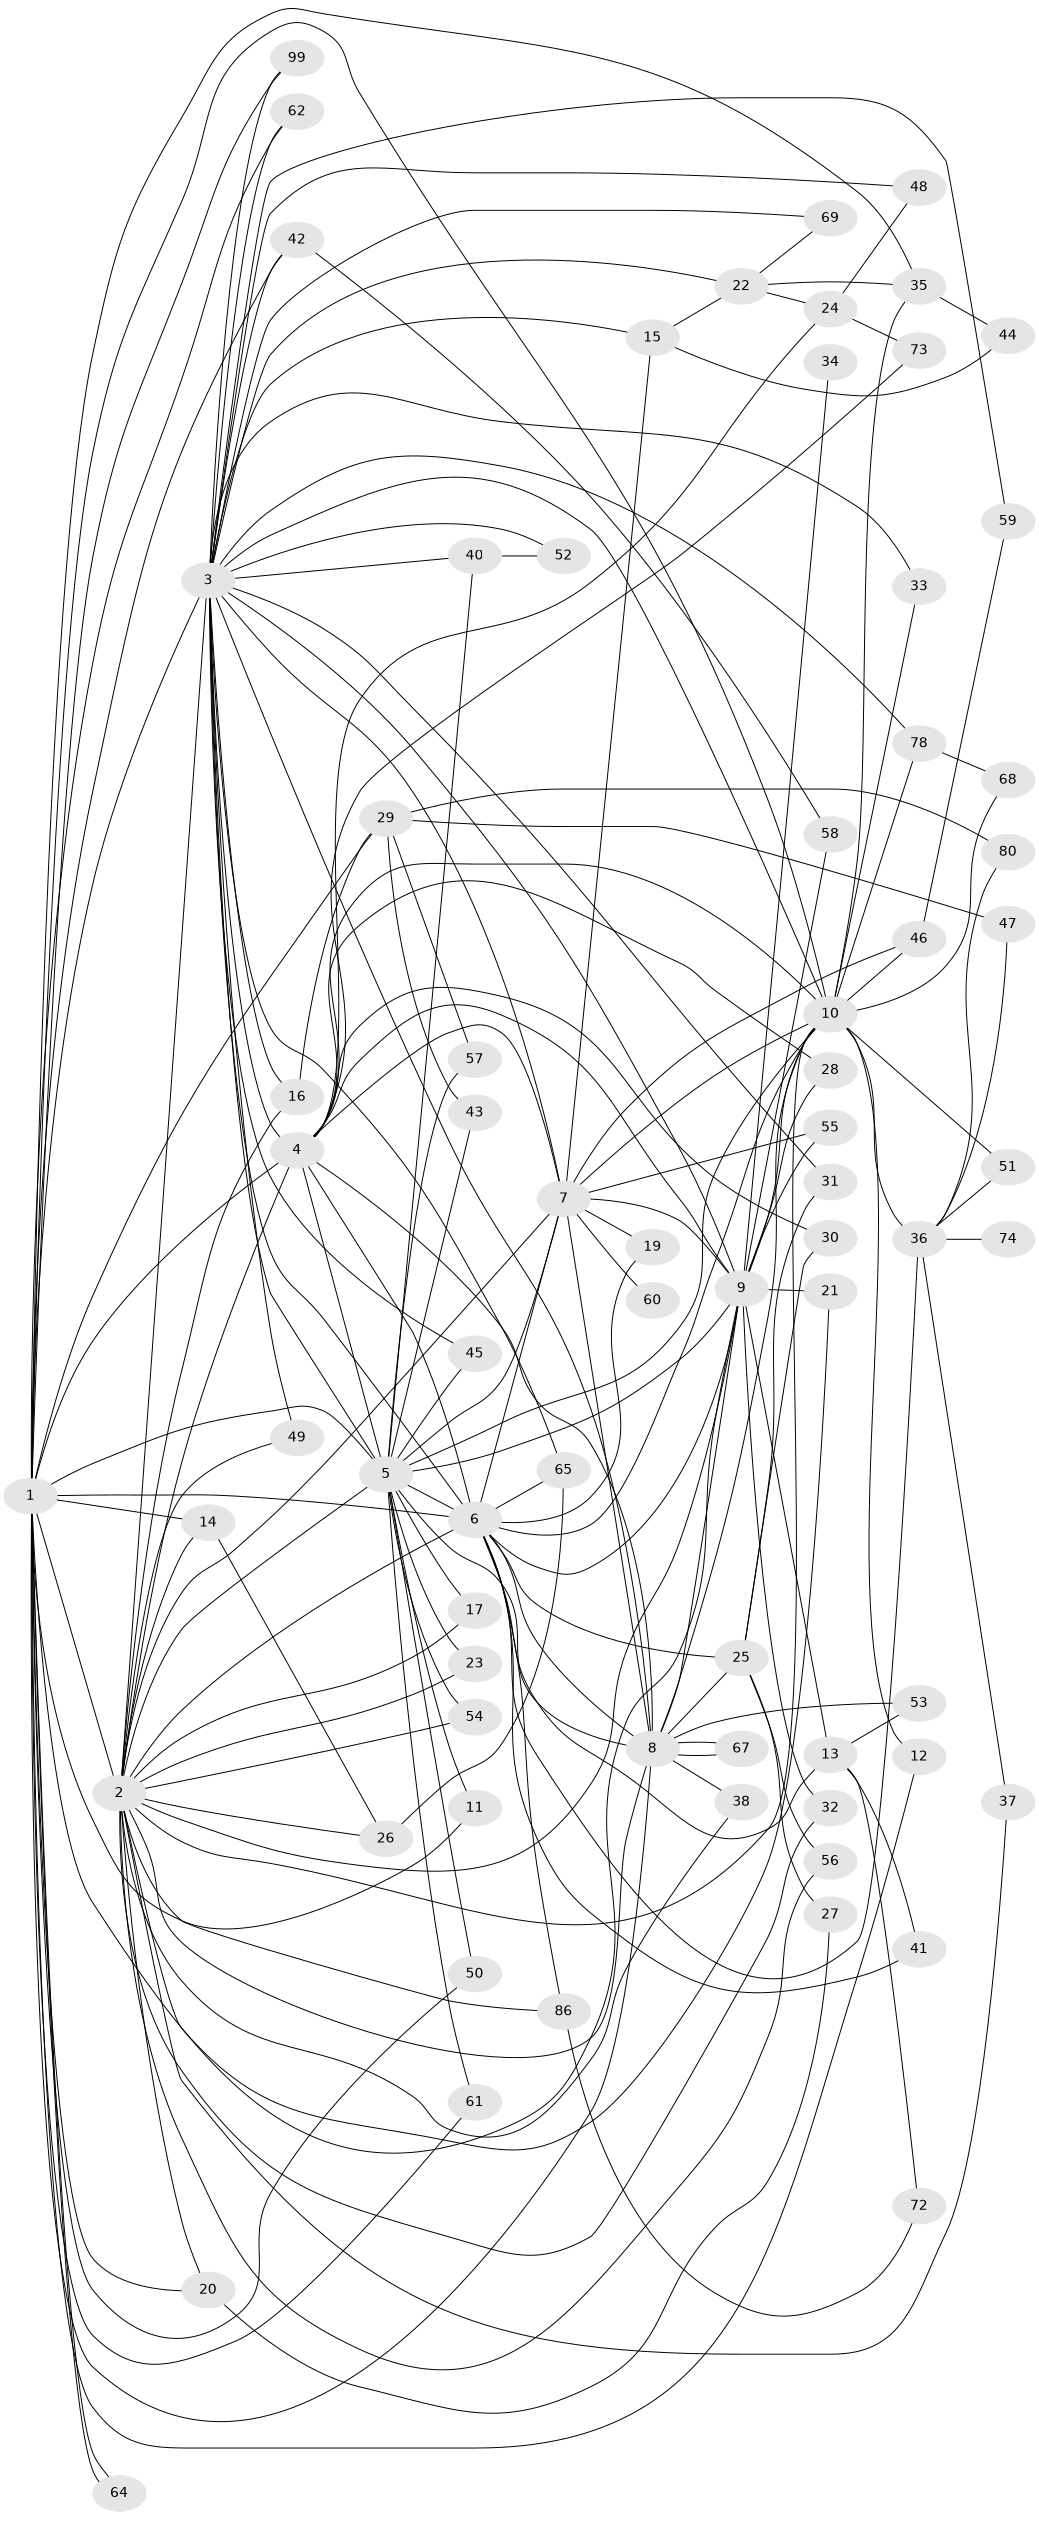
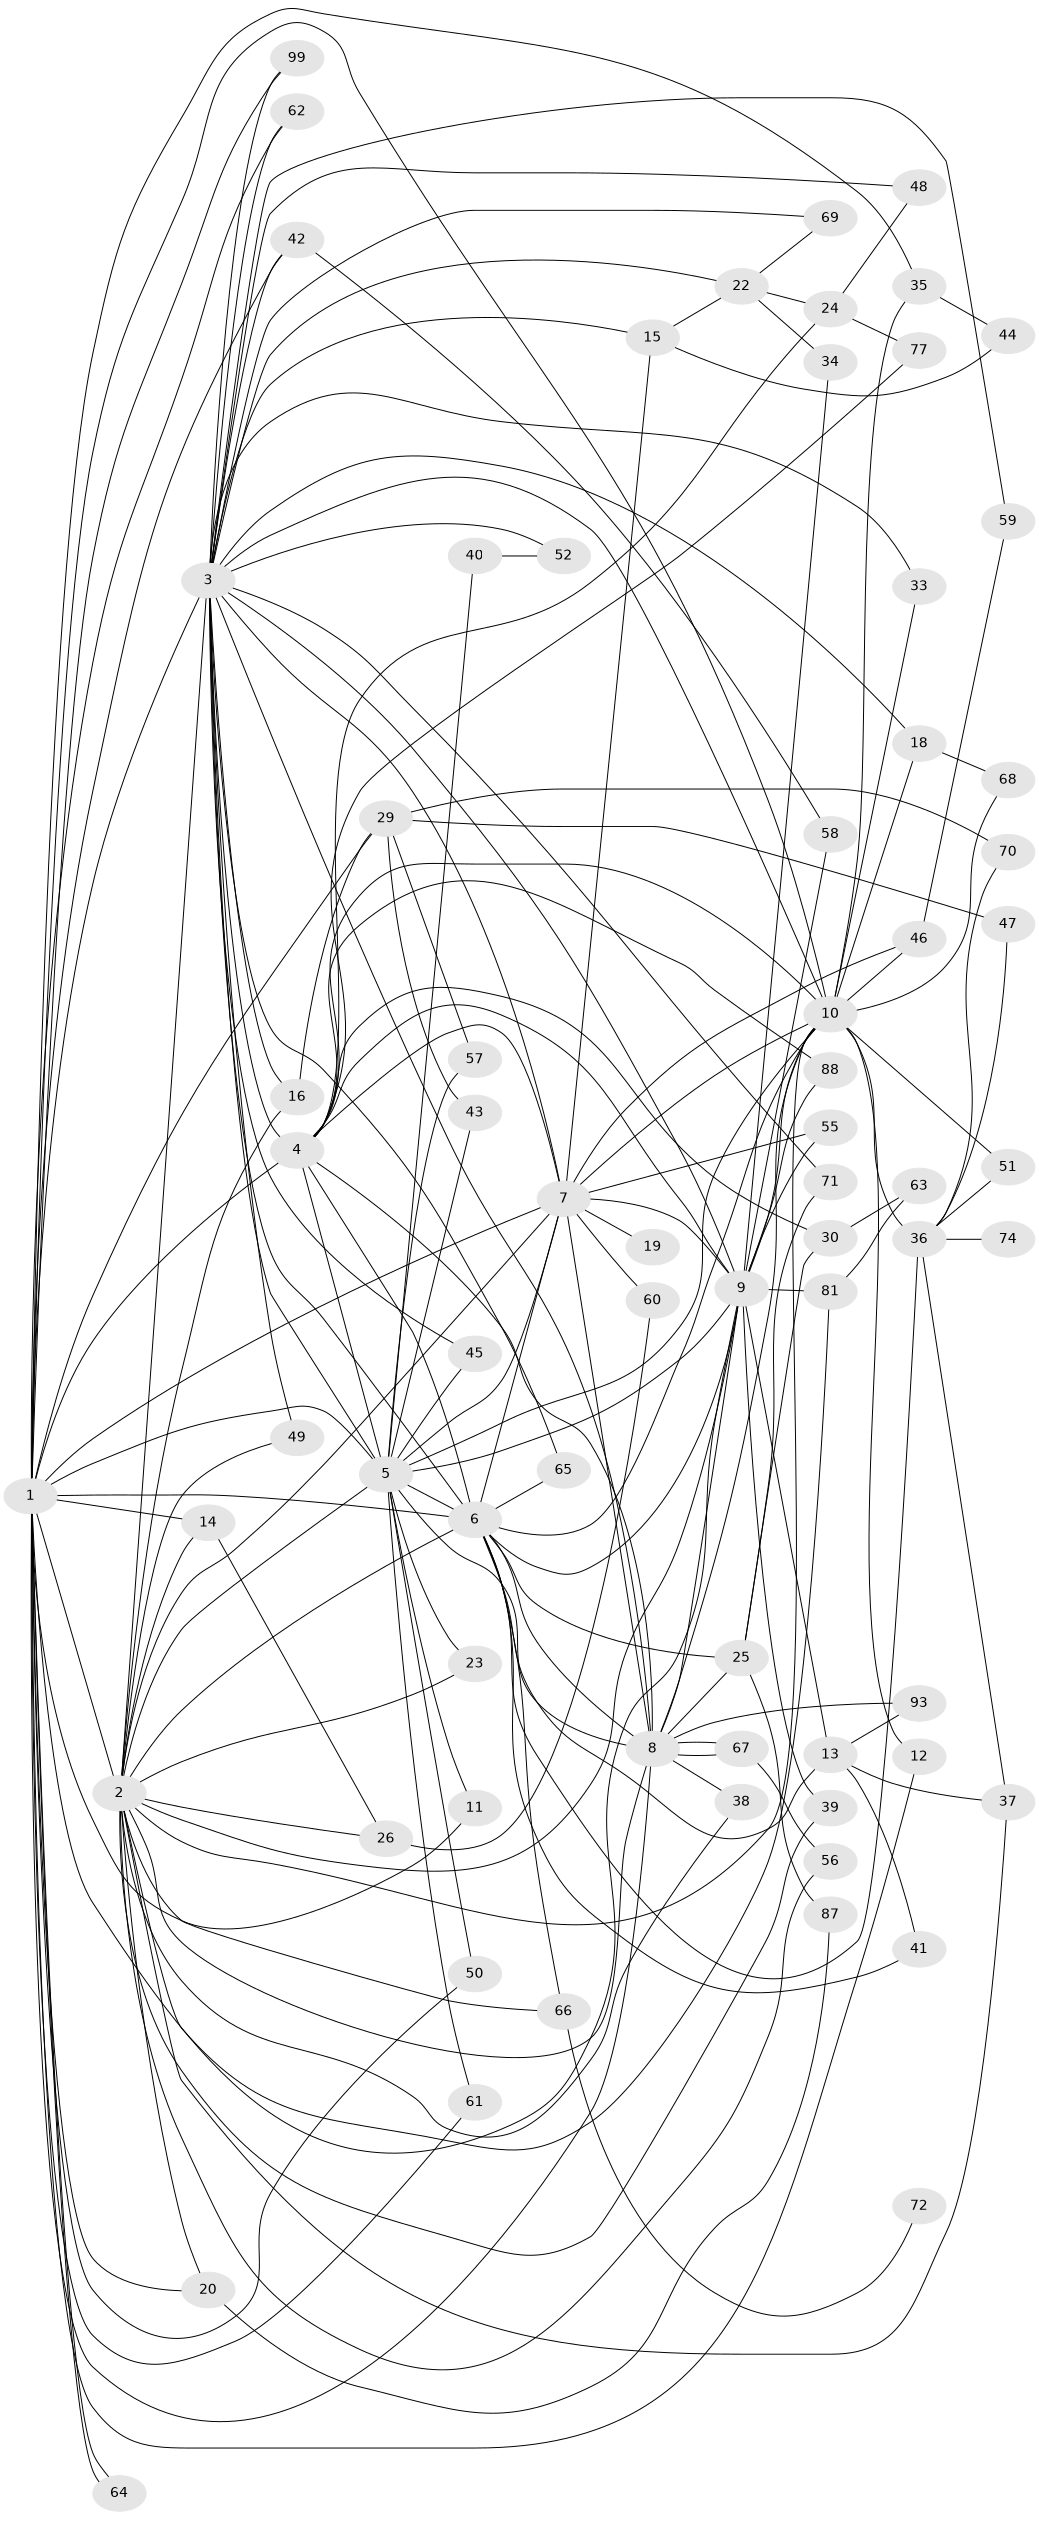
(830, 282) -> (786, 324)
(919, 351) -> (919, 351)
(342, 568) -> none
(919, 744) -> (919, 744)
(1008, 852) -> (1008, 852)
(830, 1070) -> (830, 1070)
(830, 1182) -> (830, 1182)
none -> (919, 1186)
(830, 1292) -> (830, 1292)
none -> (282, 1326)
(620, 1428) -> none
(181, 1465) -> none
(475, 1611) -> none
(535, 1673) -> (588, 1647)
(919, 1703) -> (919, 1703)
(475, 1717) -> none
(779, 1763) -> (792, 1817)
(830, 1808) -> (830, 1808)
(830, 1915) -> (830, 1915)
(891, 1976) -> (918, 1790)
(564, 2012) -> (564, 2012)
